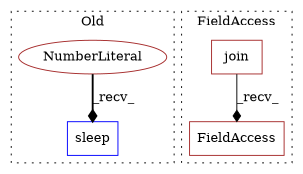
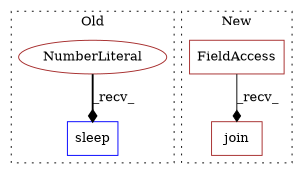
(237, 22) -> (237, 22)
(237, 92) -> (237, 92)
